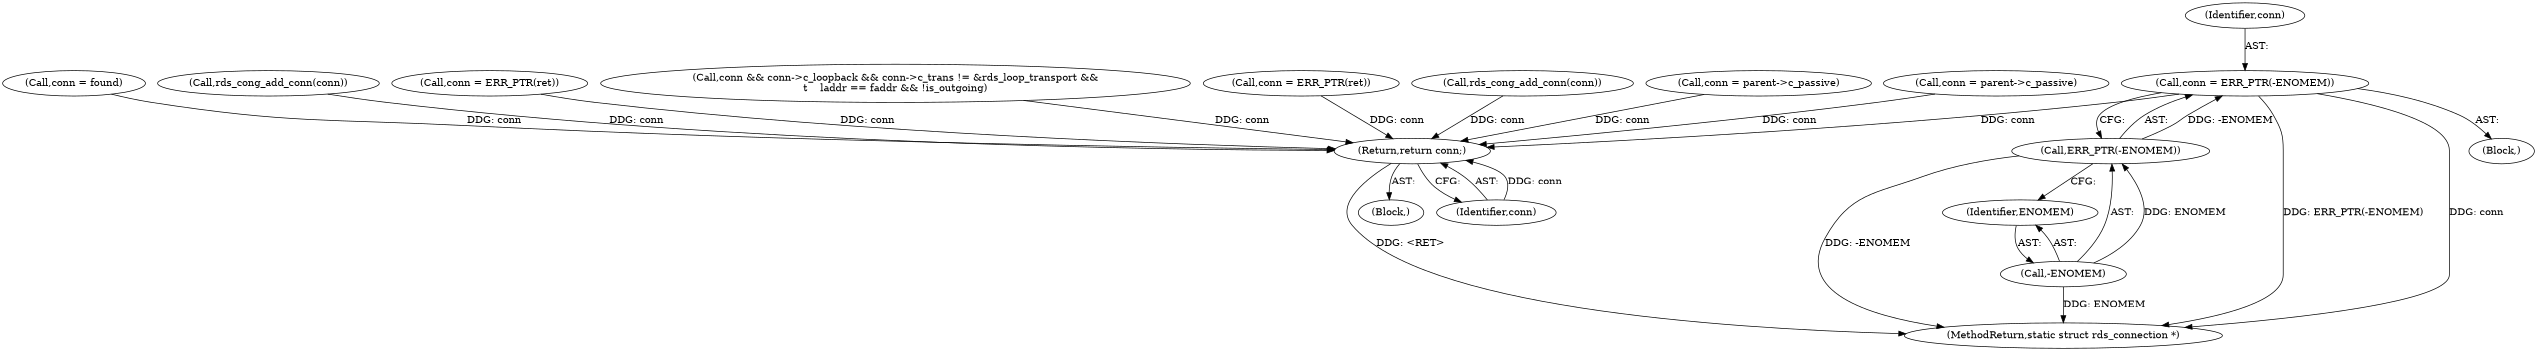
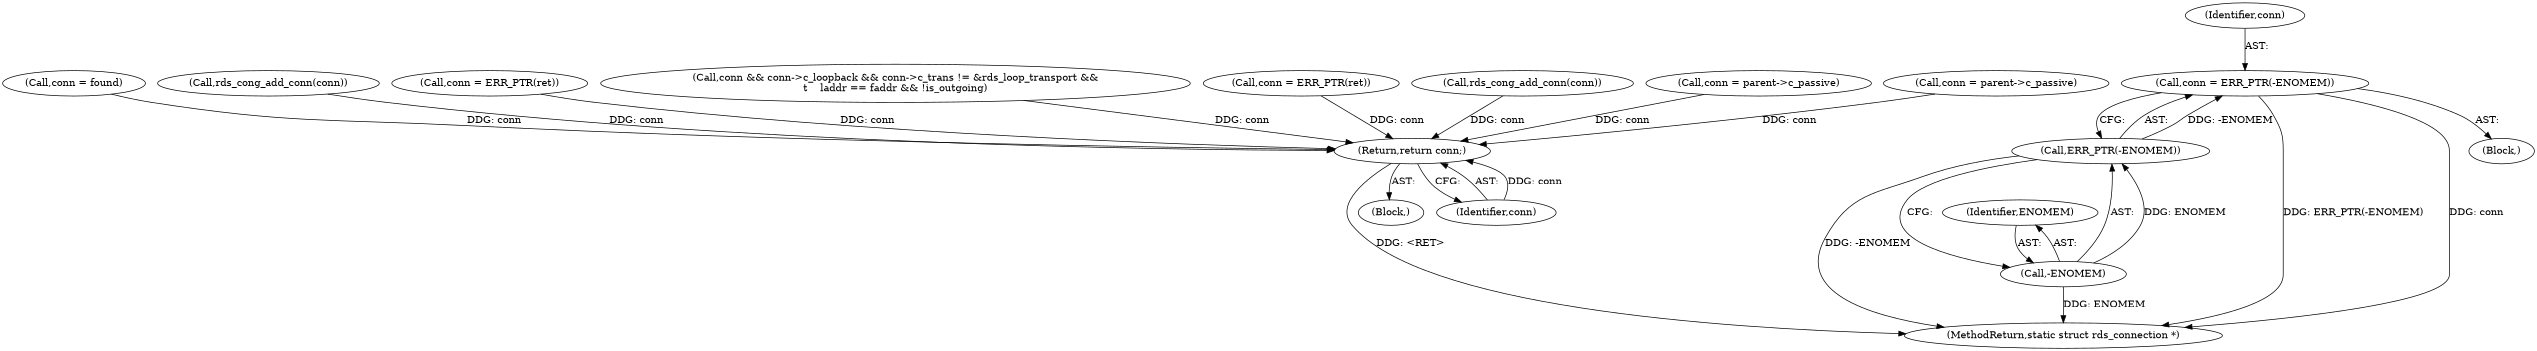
(1837, 127) -> none
(2069, 180) -> (1907, 200)
